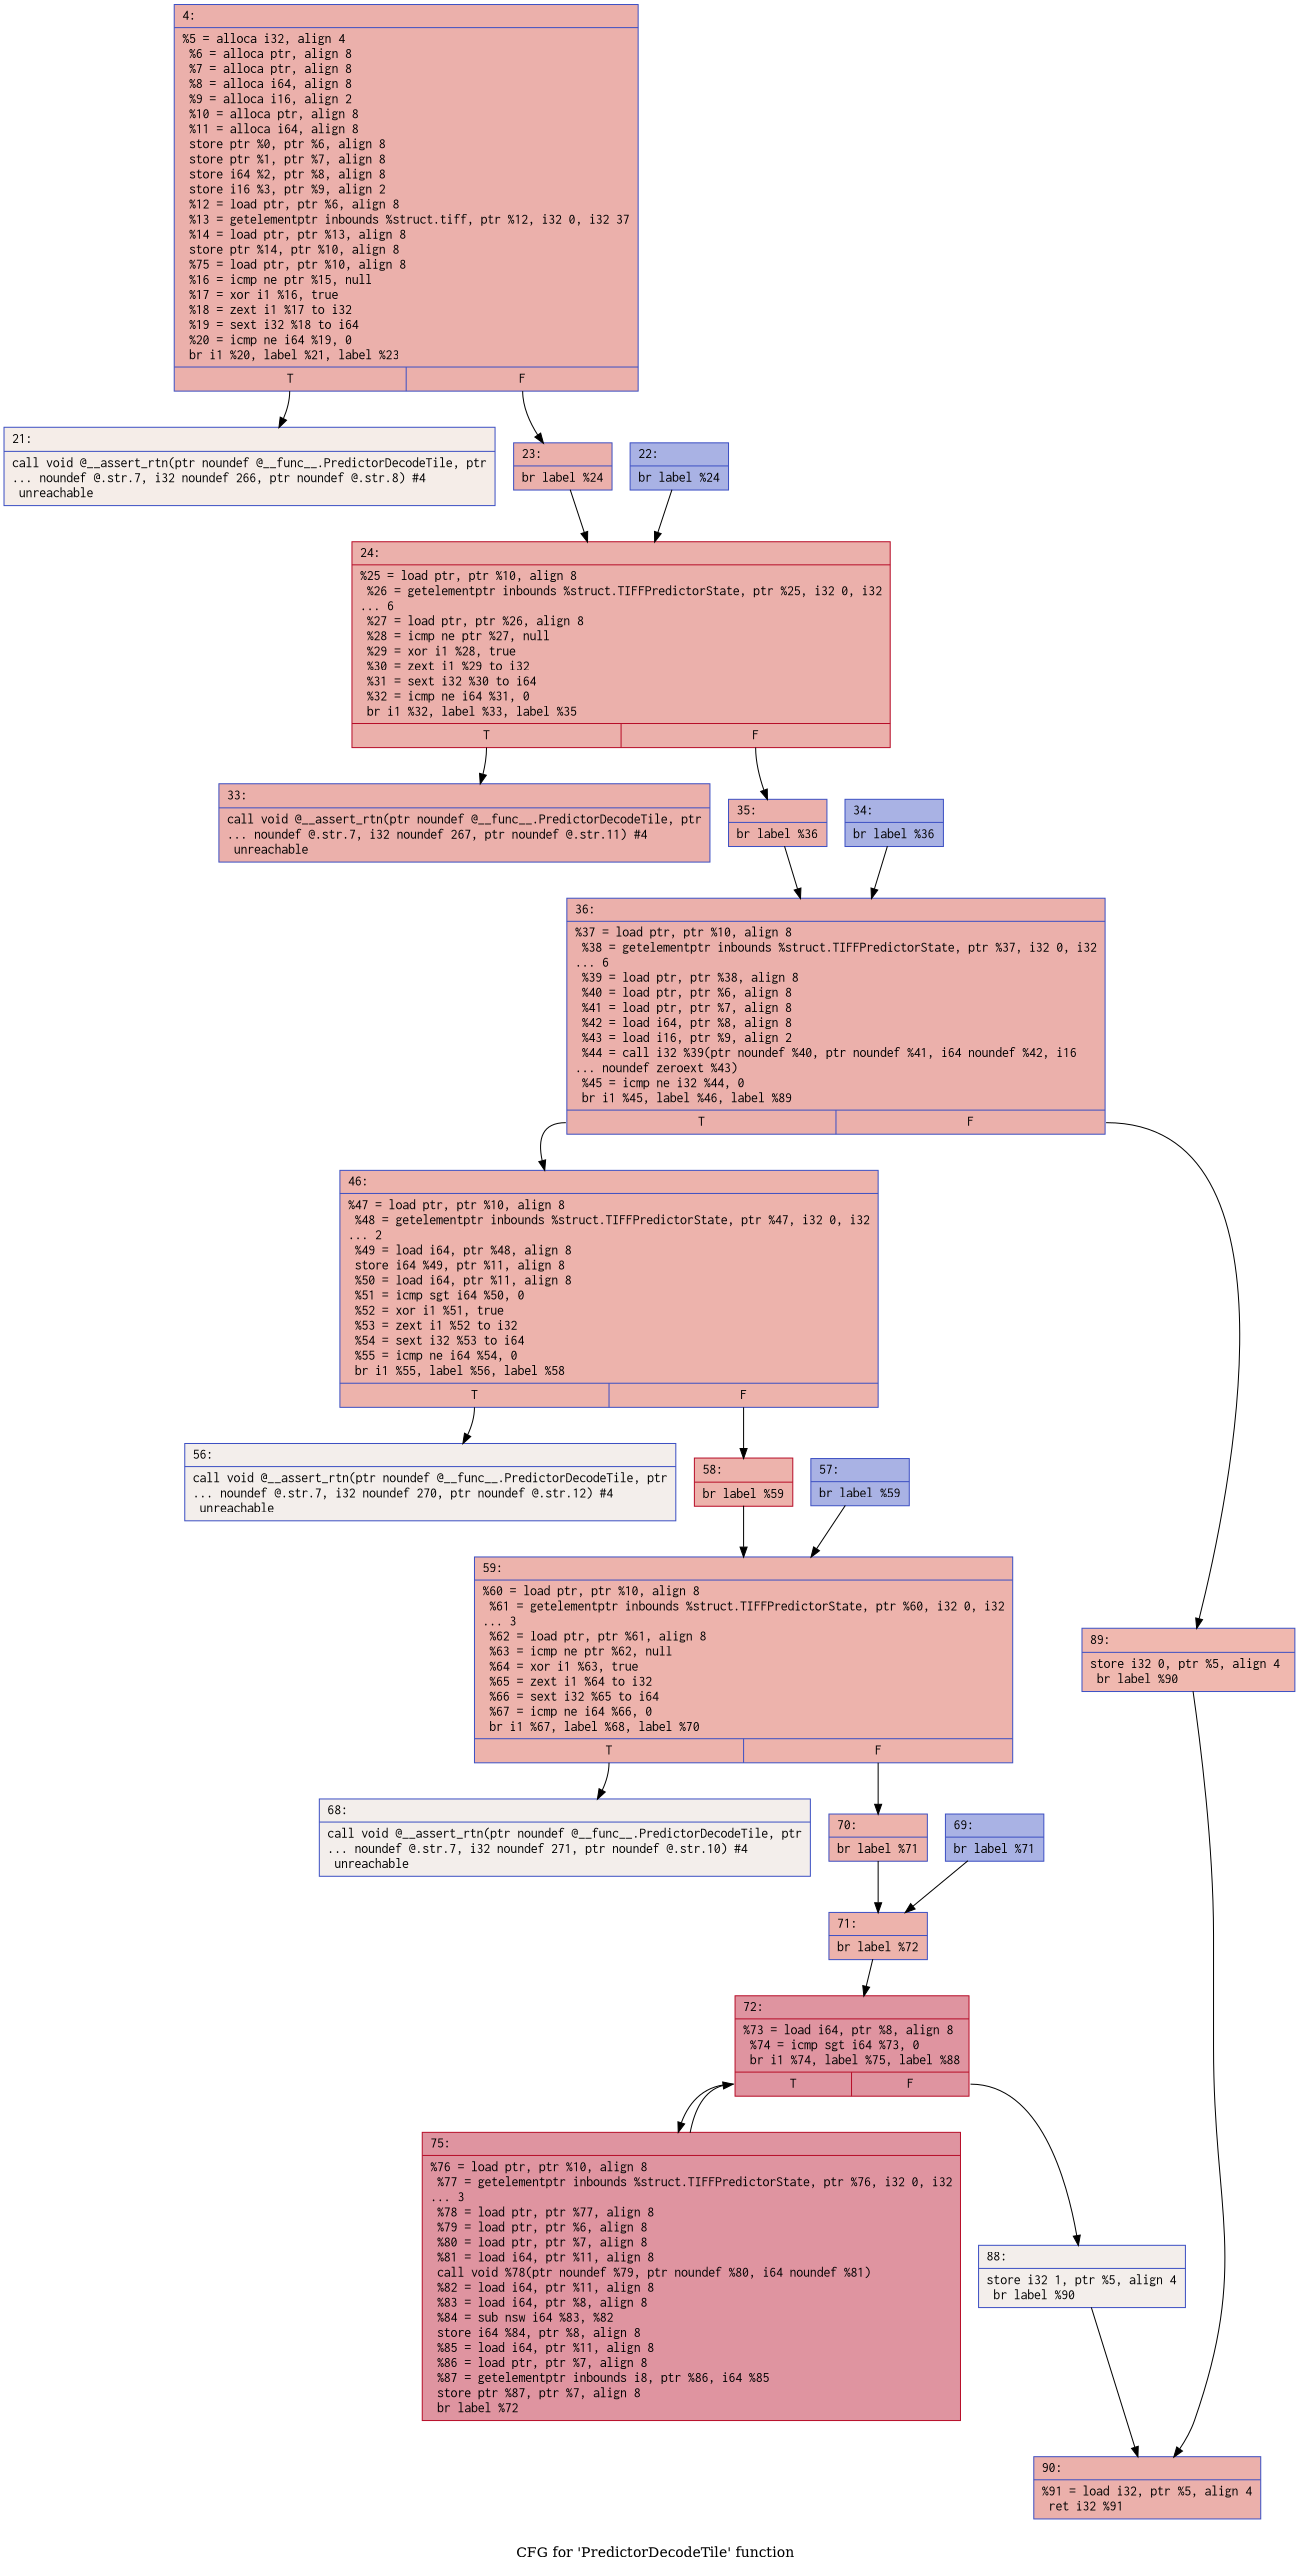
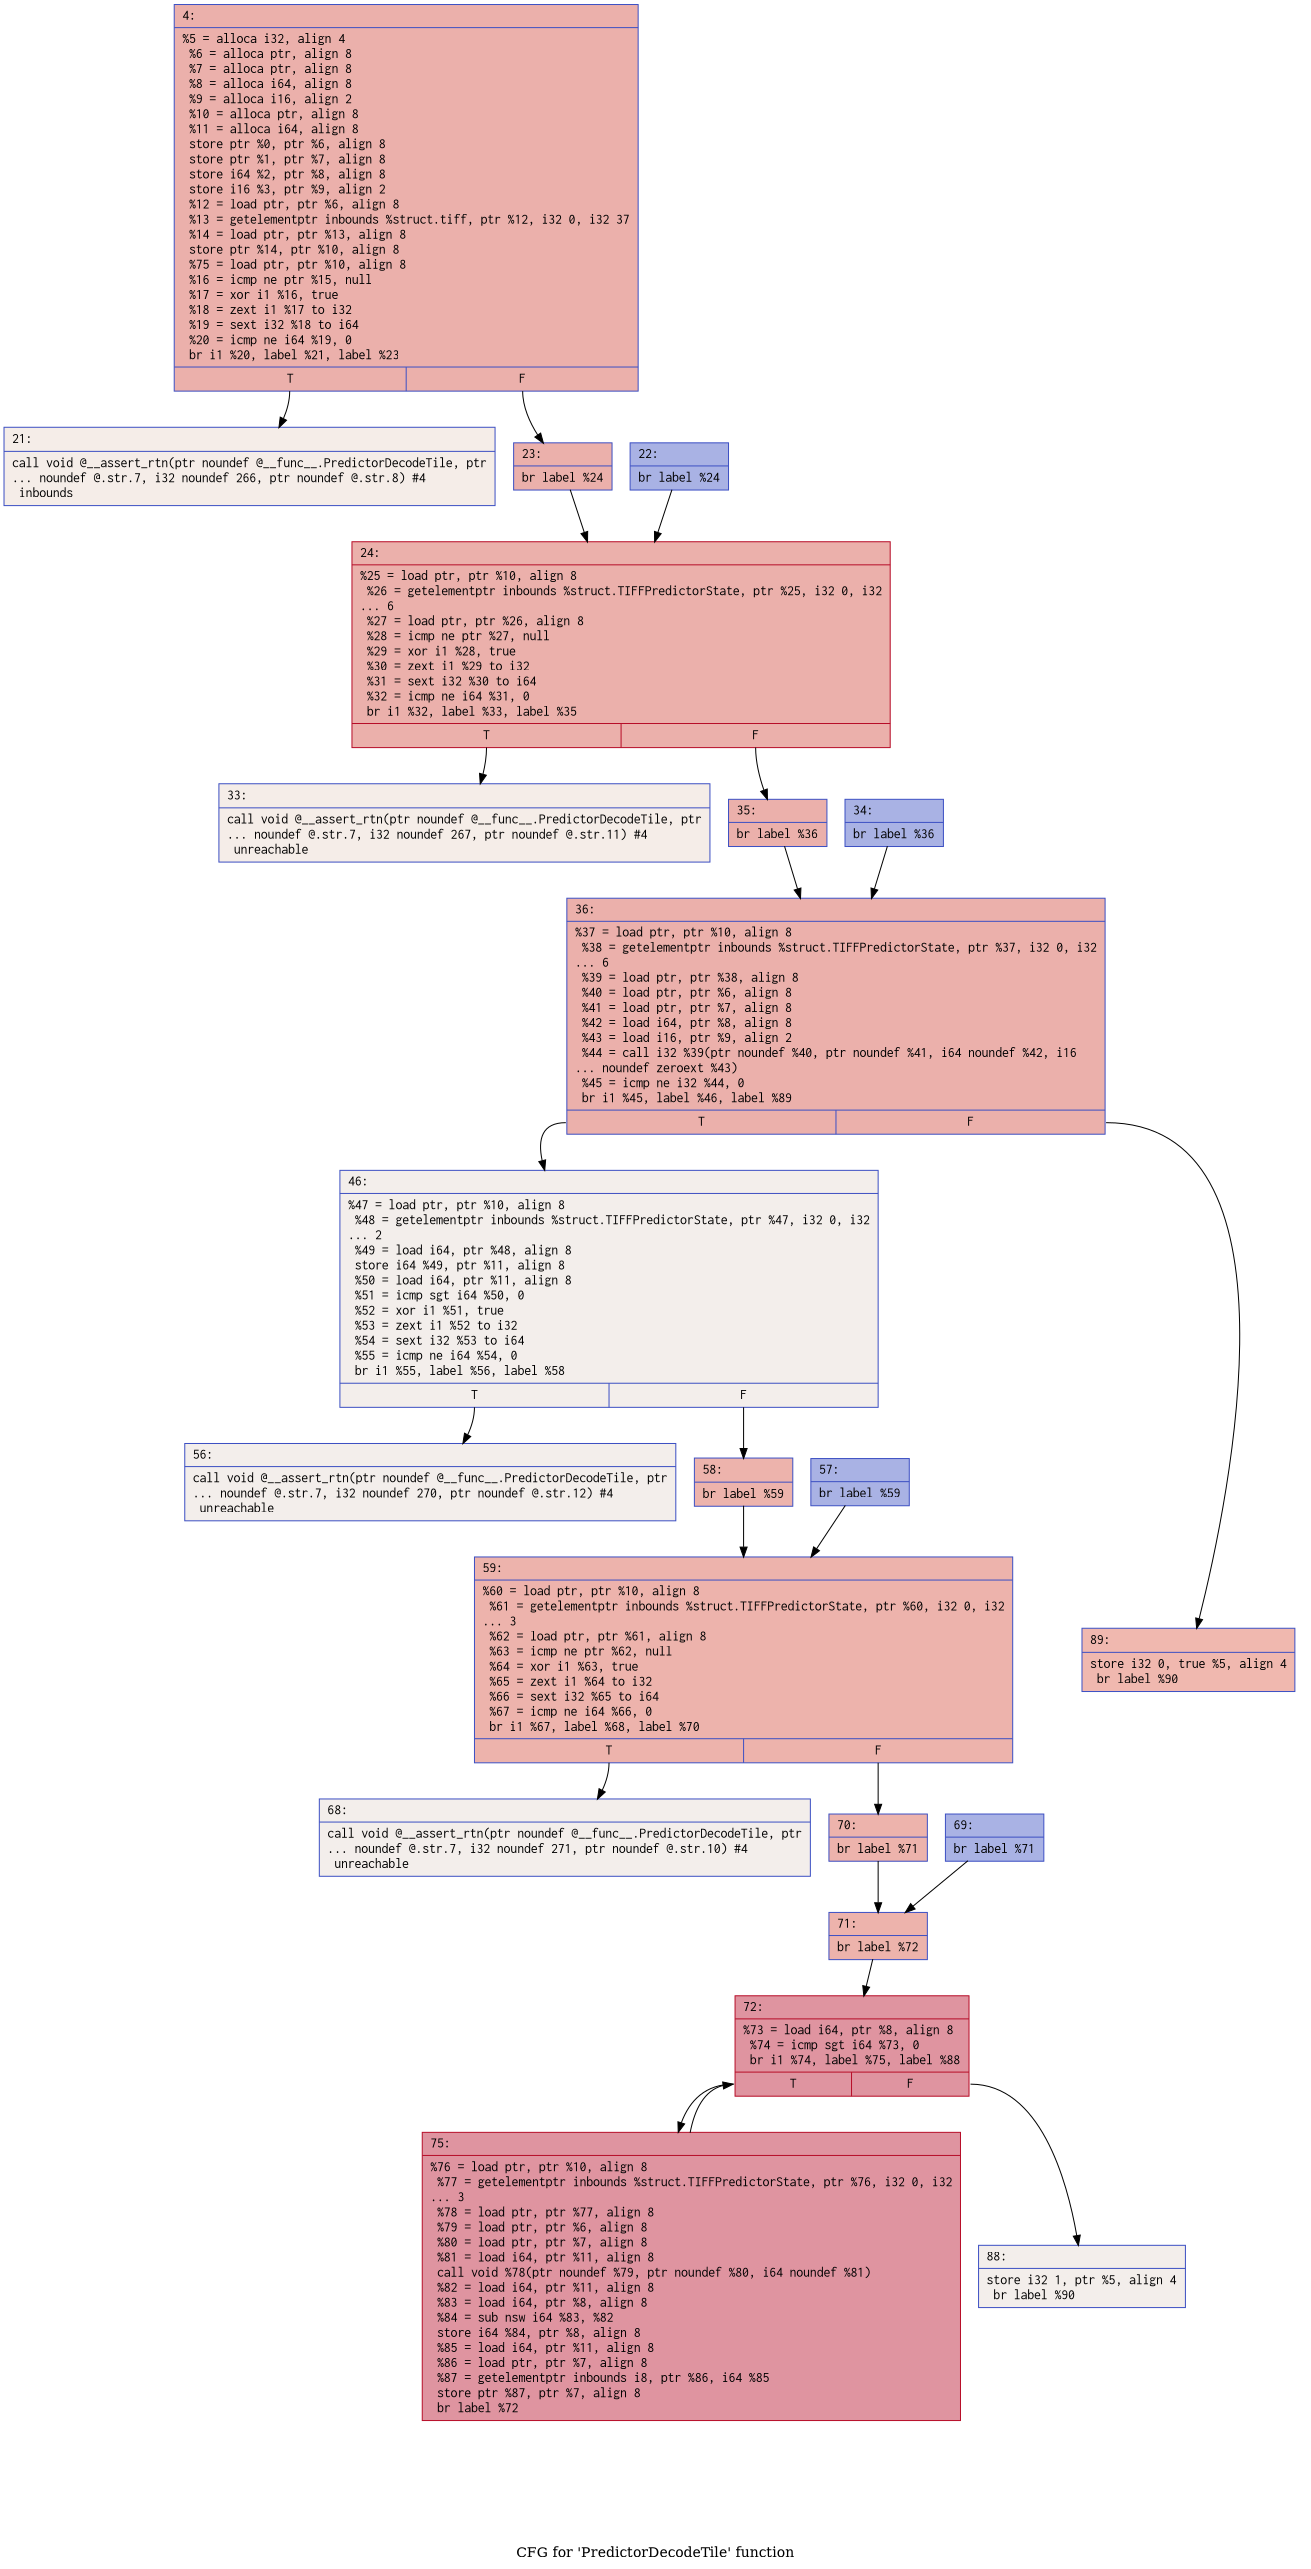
(53, 493) -> (43, 493)
(464, 823) -> (464, 823)
(609, 1289) -> (609, 1289)
(744, 1482) -> (744, 1482)
(1185, 1664) -> (1188, 1664)
(1147, 2488) -> none
